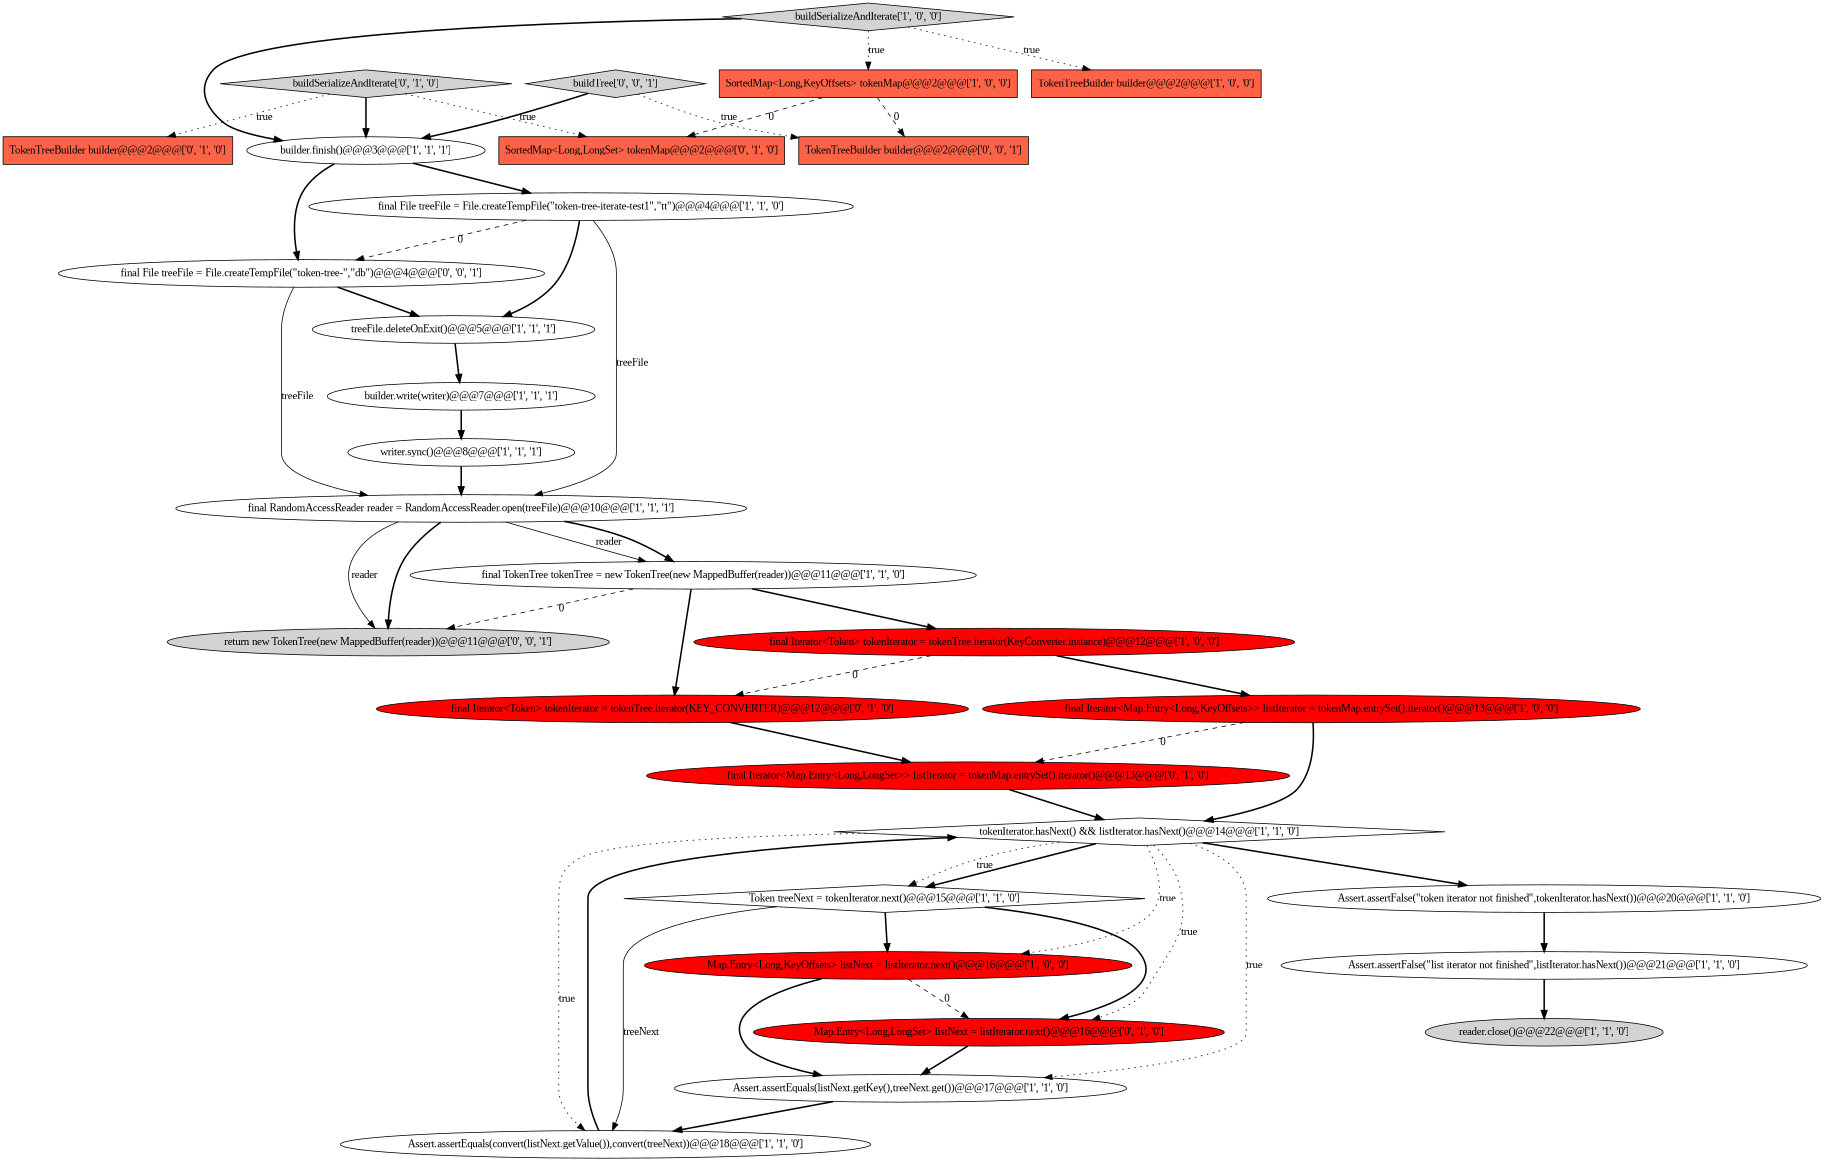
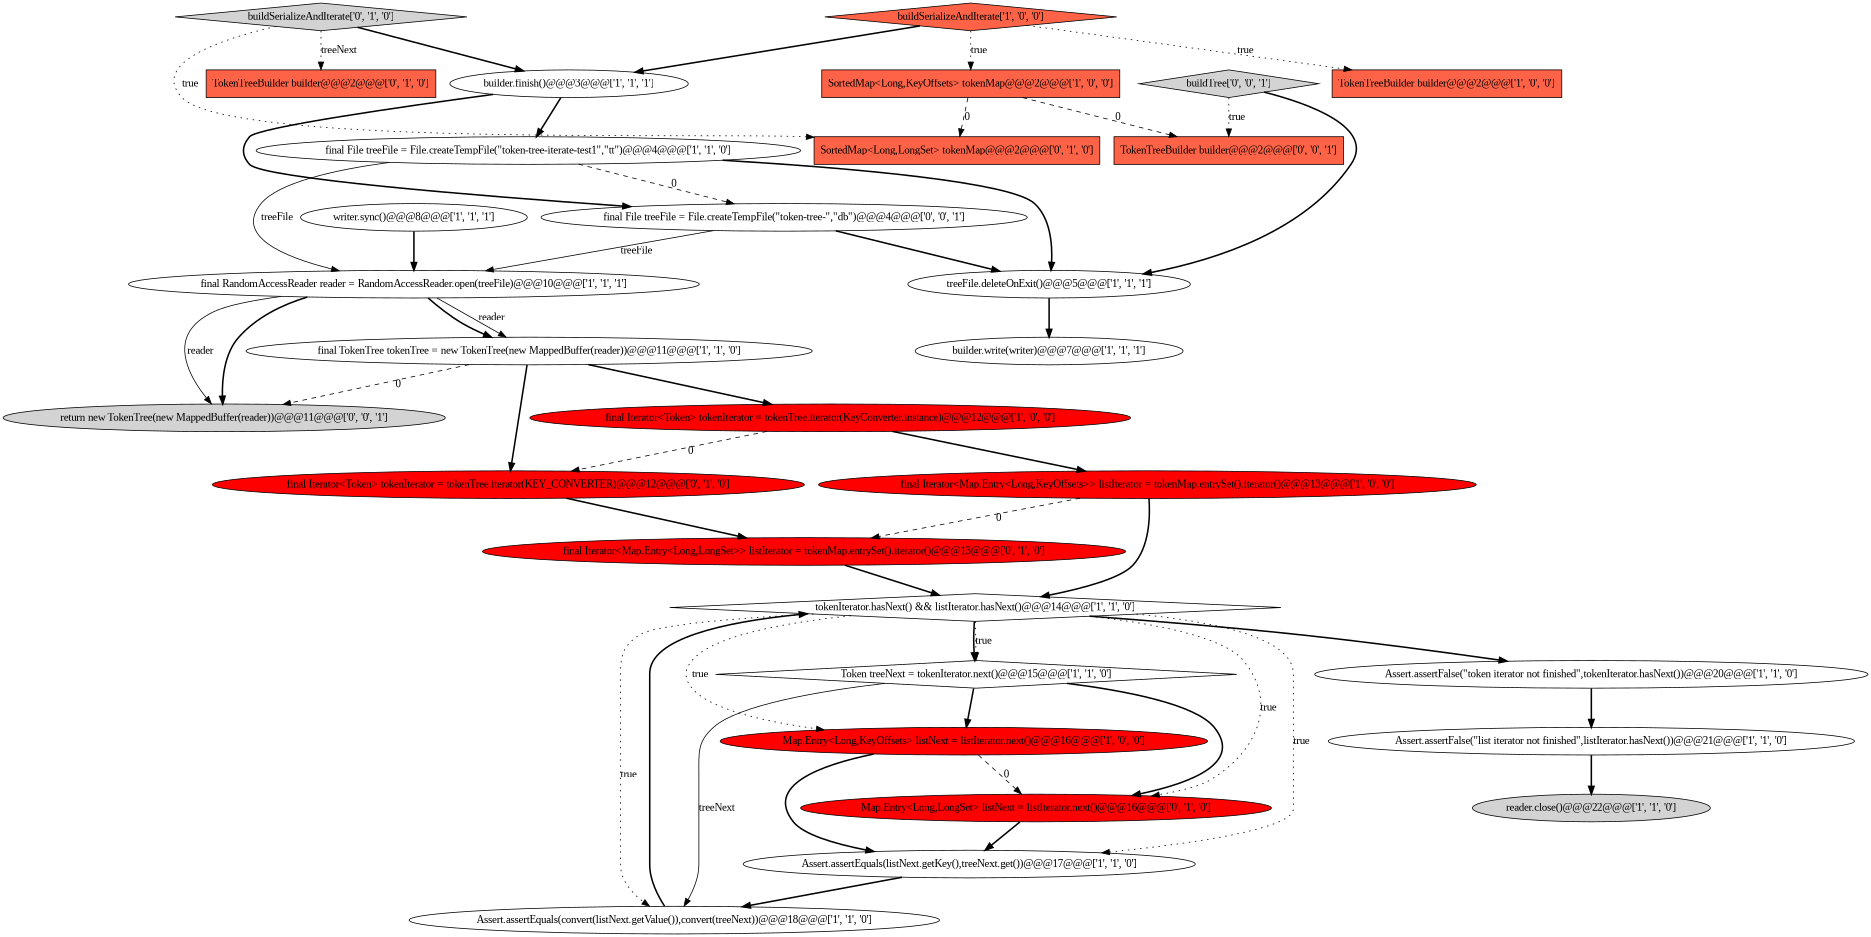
(868, 17) -> (971, 17)
(518, 115) -> (1316, 202)
(265, 117) -> (339, 50)
(461, 421) -> none
